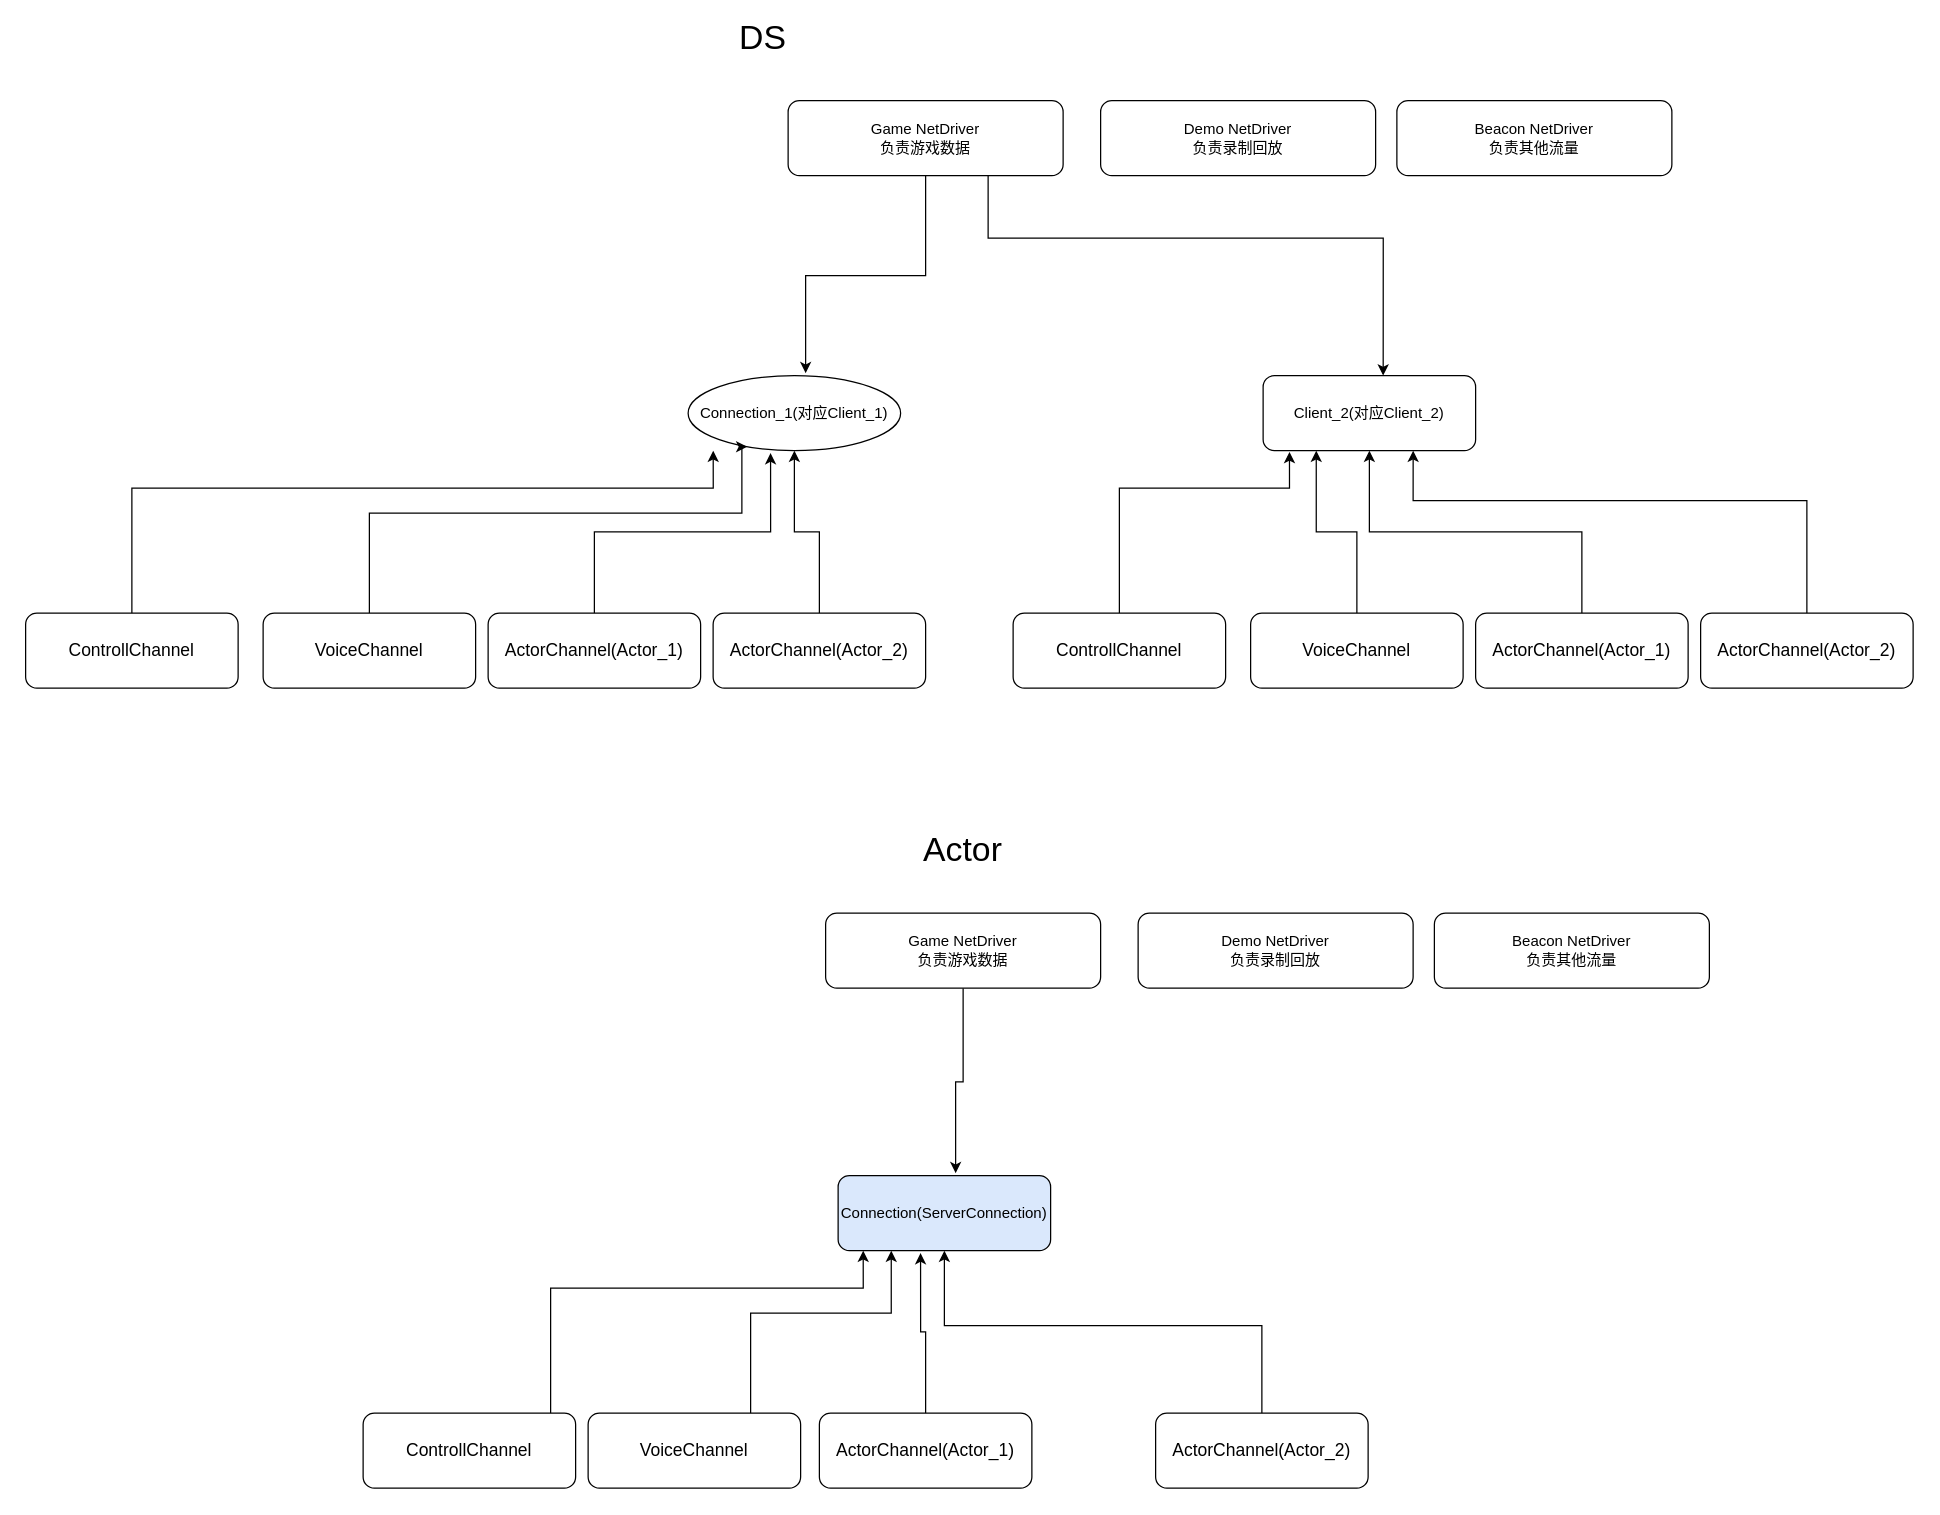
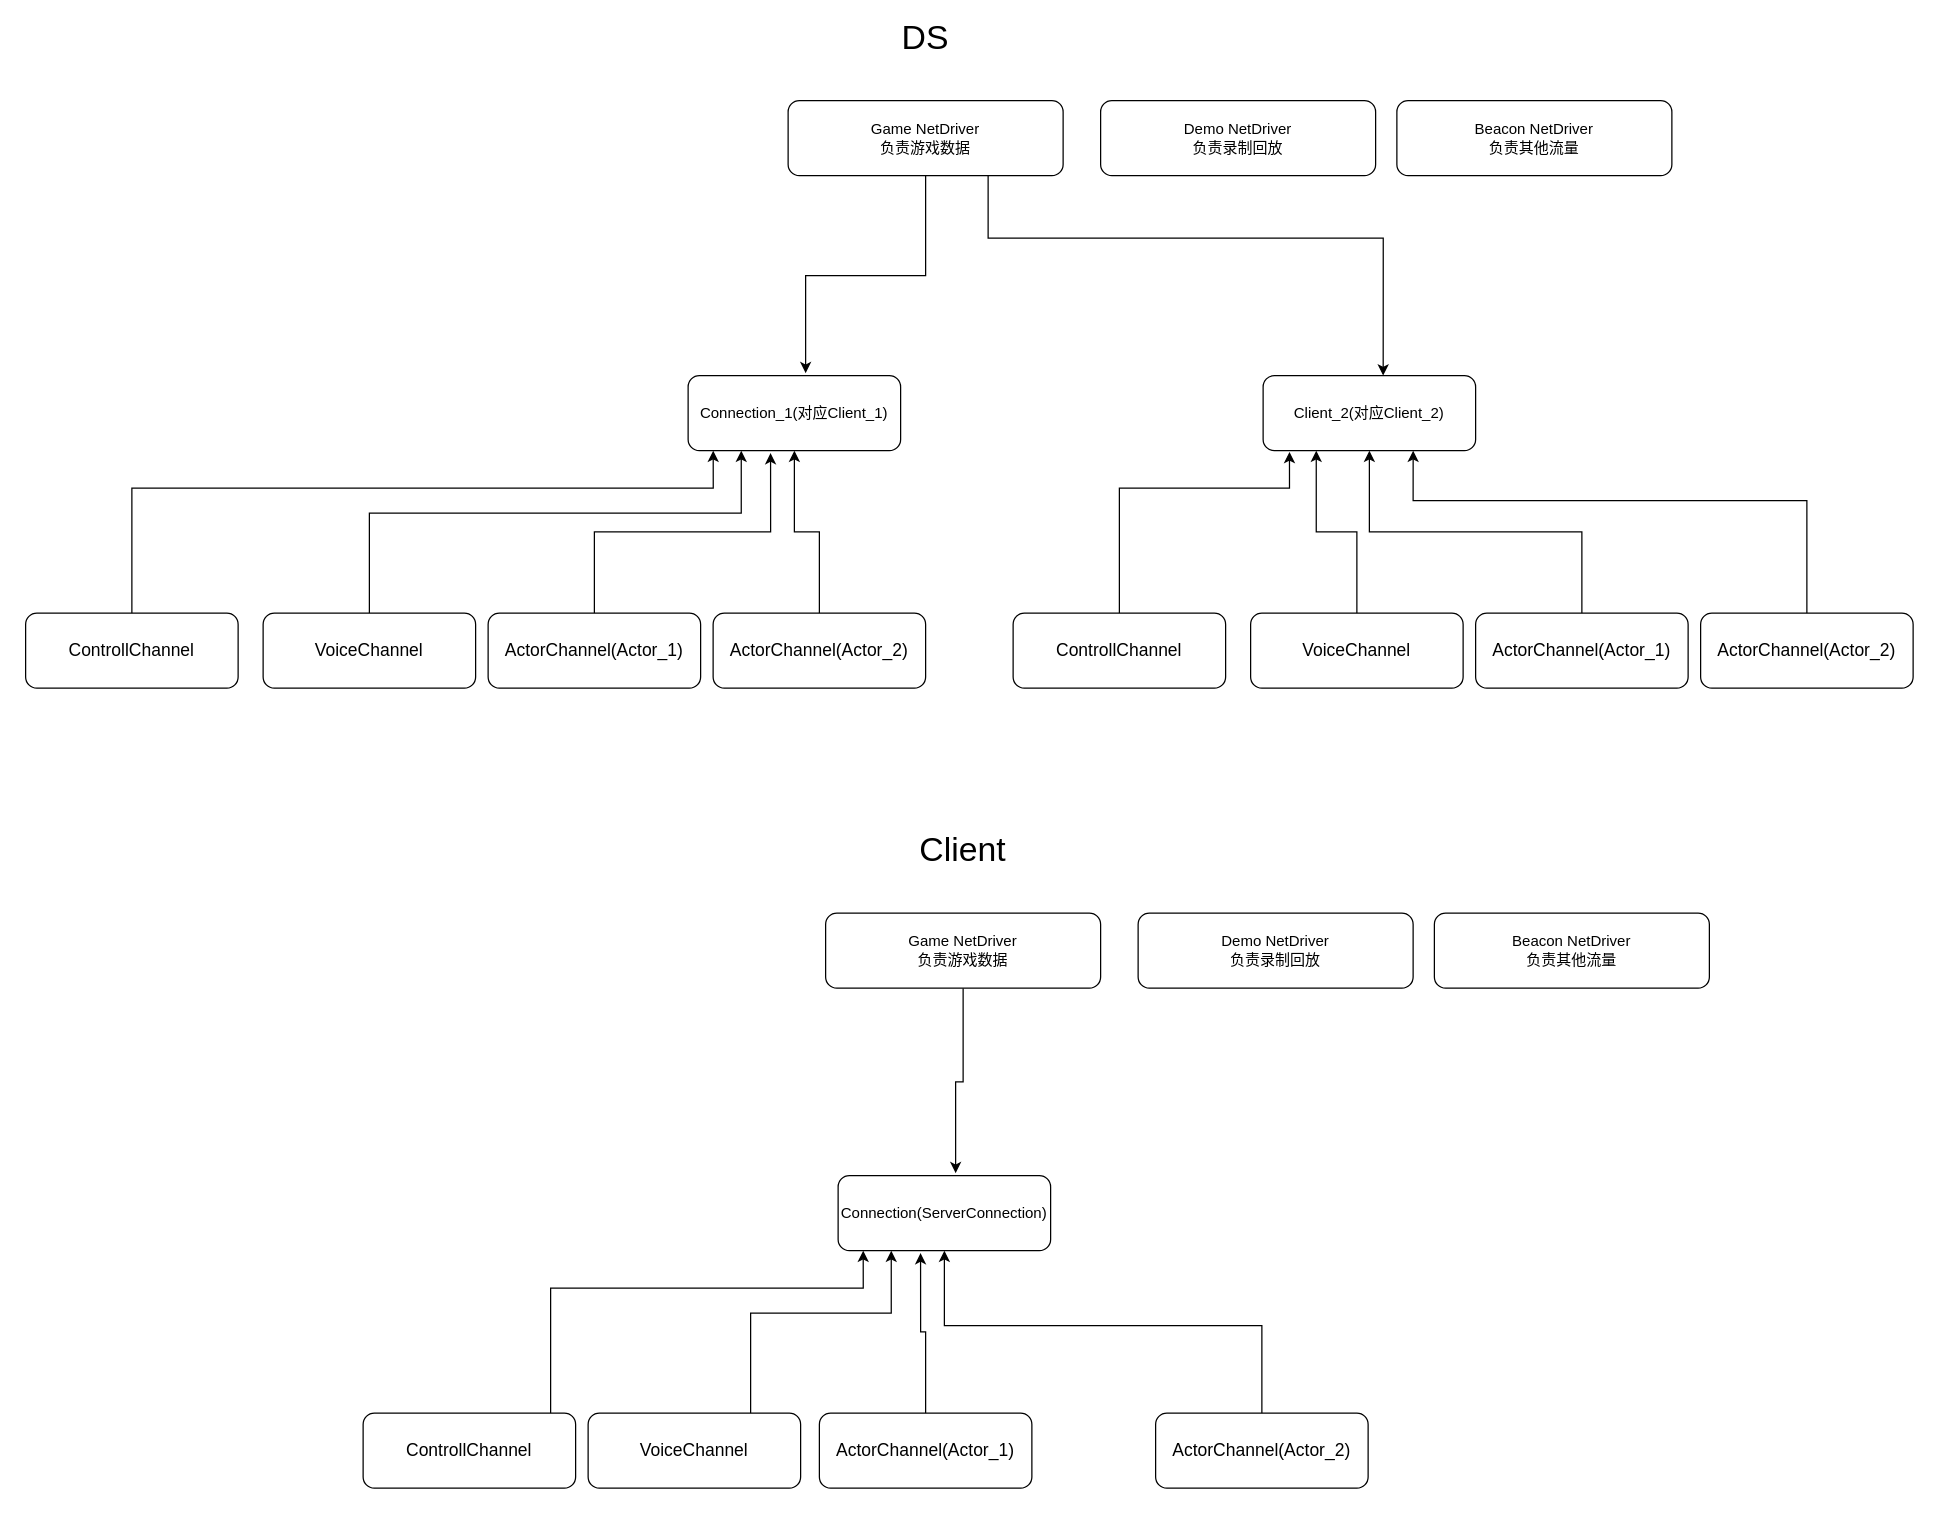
(763, 38) -> (926, 38)
(794, 413) -> (794, 413)
(963, 851) -> (963, 851)
(944, 1213) -> (944, 1213)
